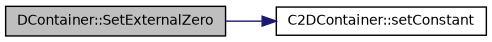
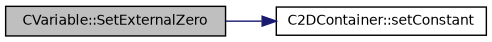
(116, 21) -> (116, 21)
